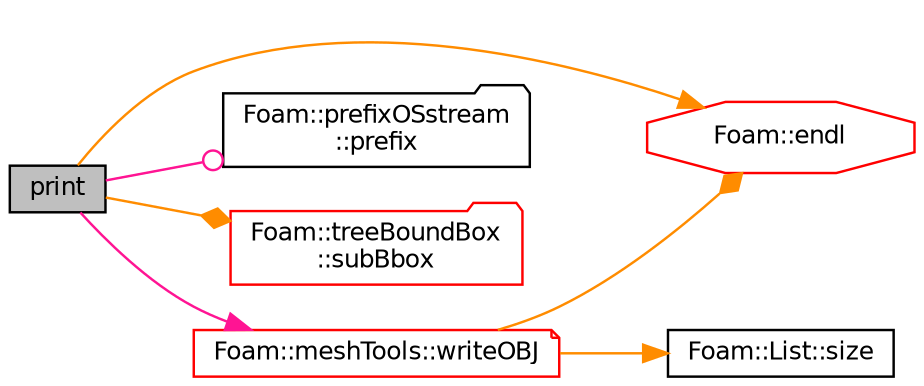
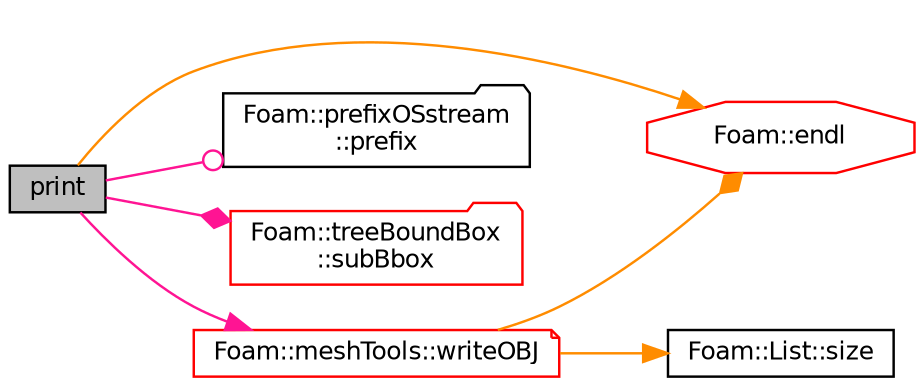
(153, 206) -> (153, 206)
